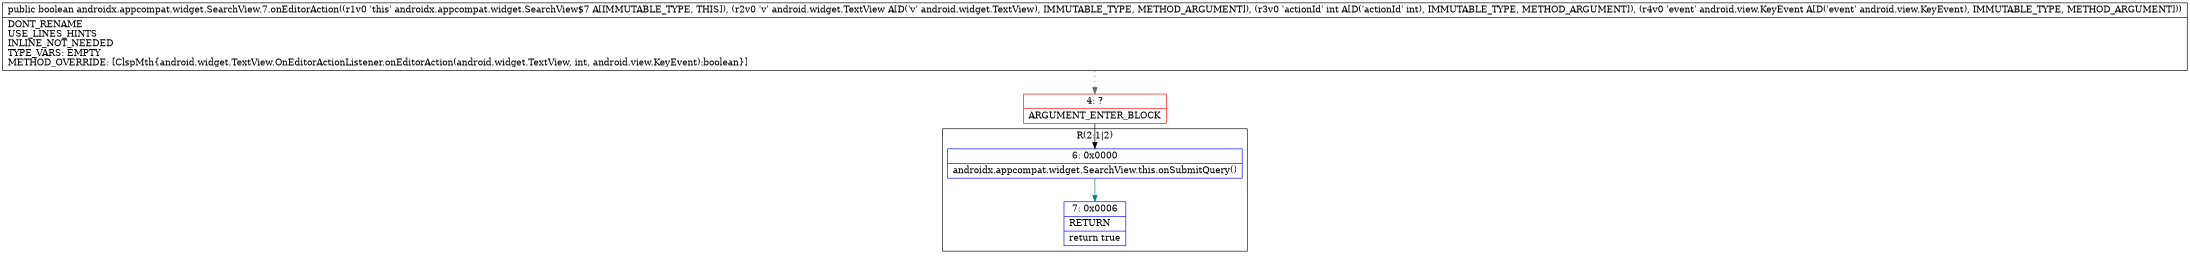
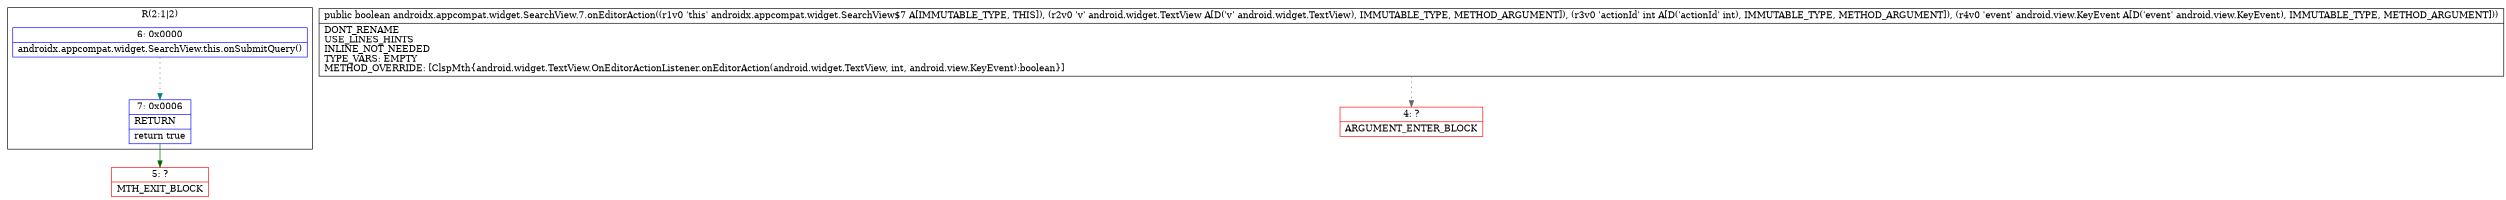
(1095, 133) -> none
none -> (160, 182)
(1095, 187) -> (160, 75)
